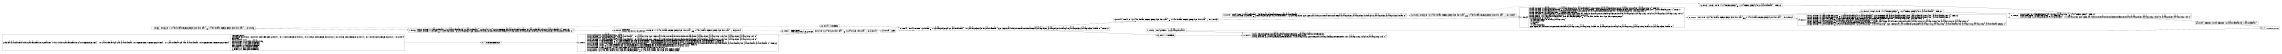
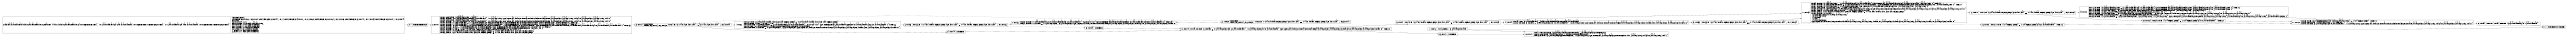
none -> (818, 25)
(2273, 28) -> (2556, 27)
(893, 31) -> (960, 32)
